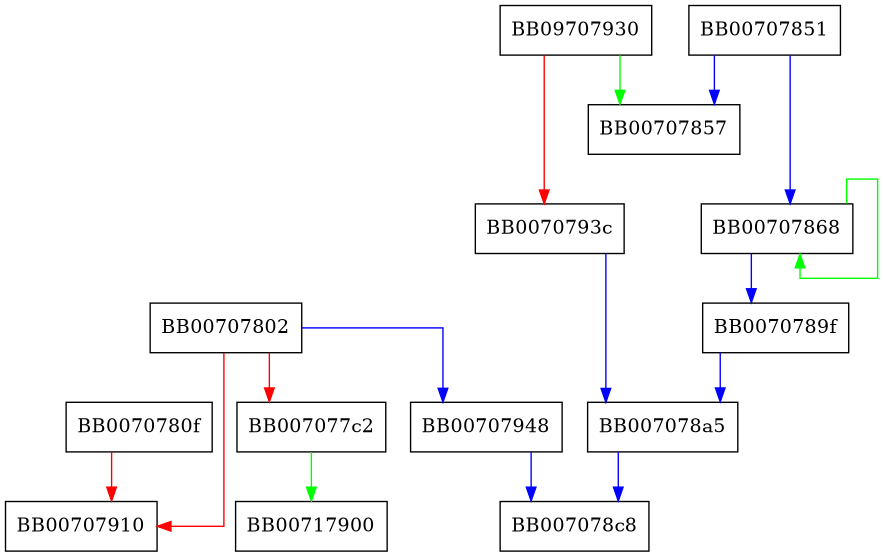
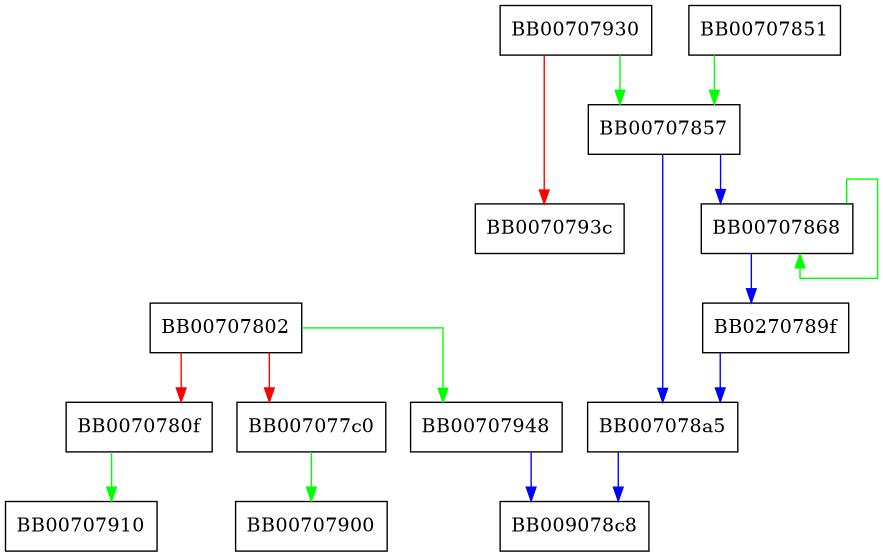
(576, 30) -> (576, 30)
(714, 73) -> (714, 73)
(790, 123) -> (721, 172)
(606, 321) -> (663, 271)
(403, 328) -> (403, 328)
(776, 328) -> (776, 328)
(311, 427) -> (311, 427)
(224, 466) -> (181, 370)
(112, 470) -> (112, 470)
(311, 526) -> (311, 526)
(575, 526) -> (575, 526)
